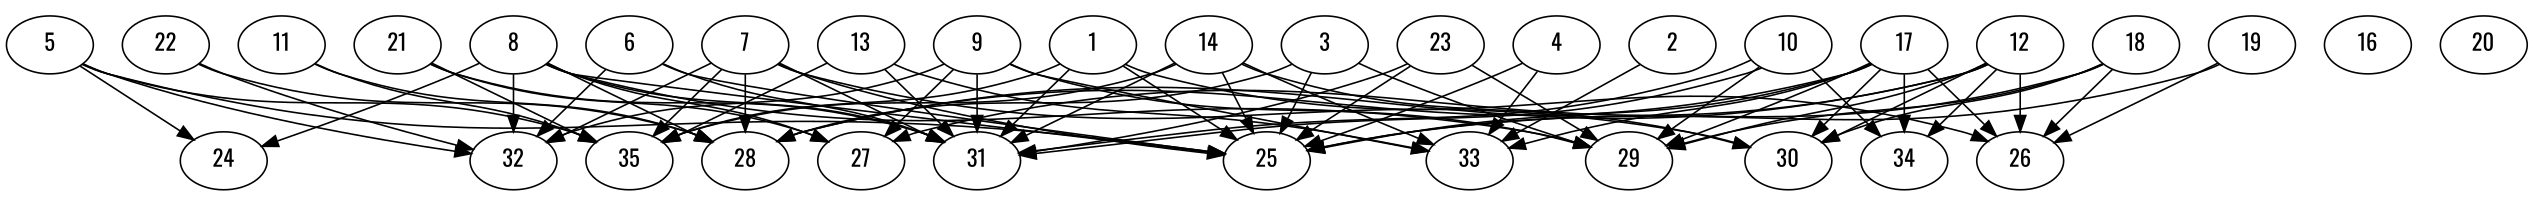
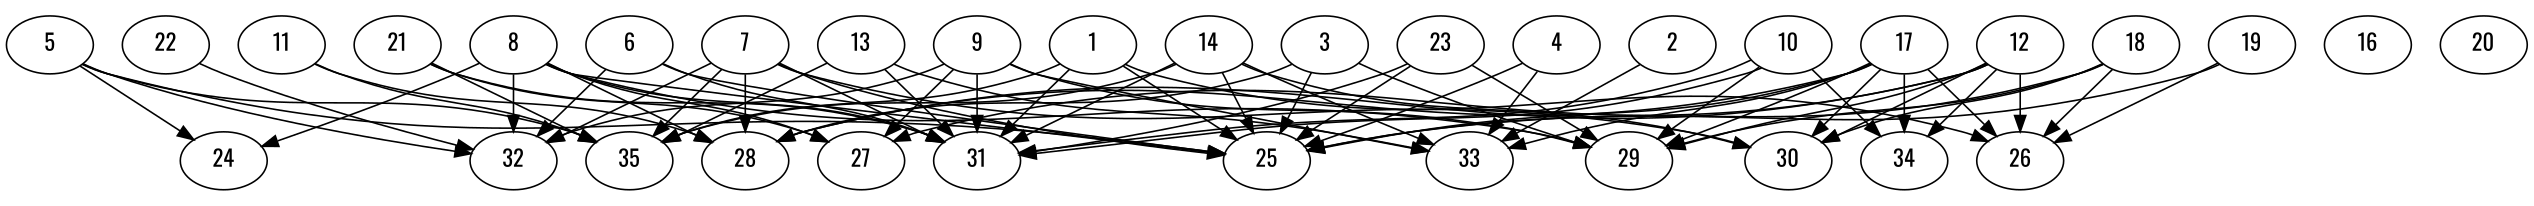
(447, 103) -> none
